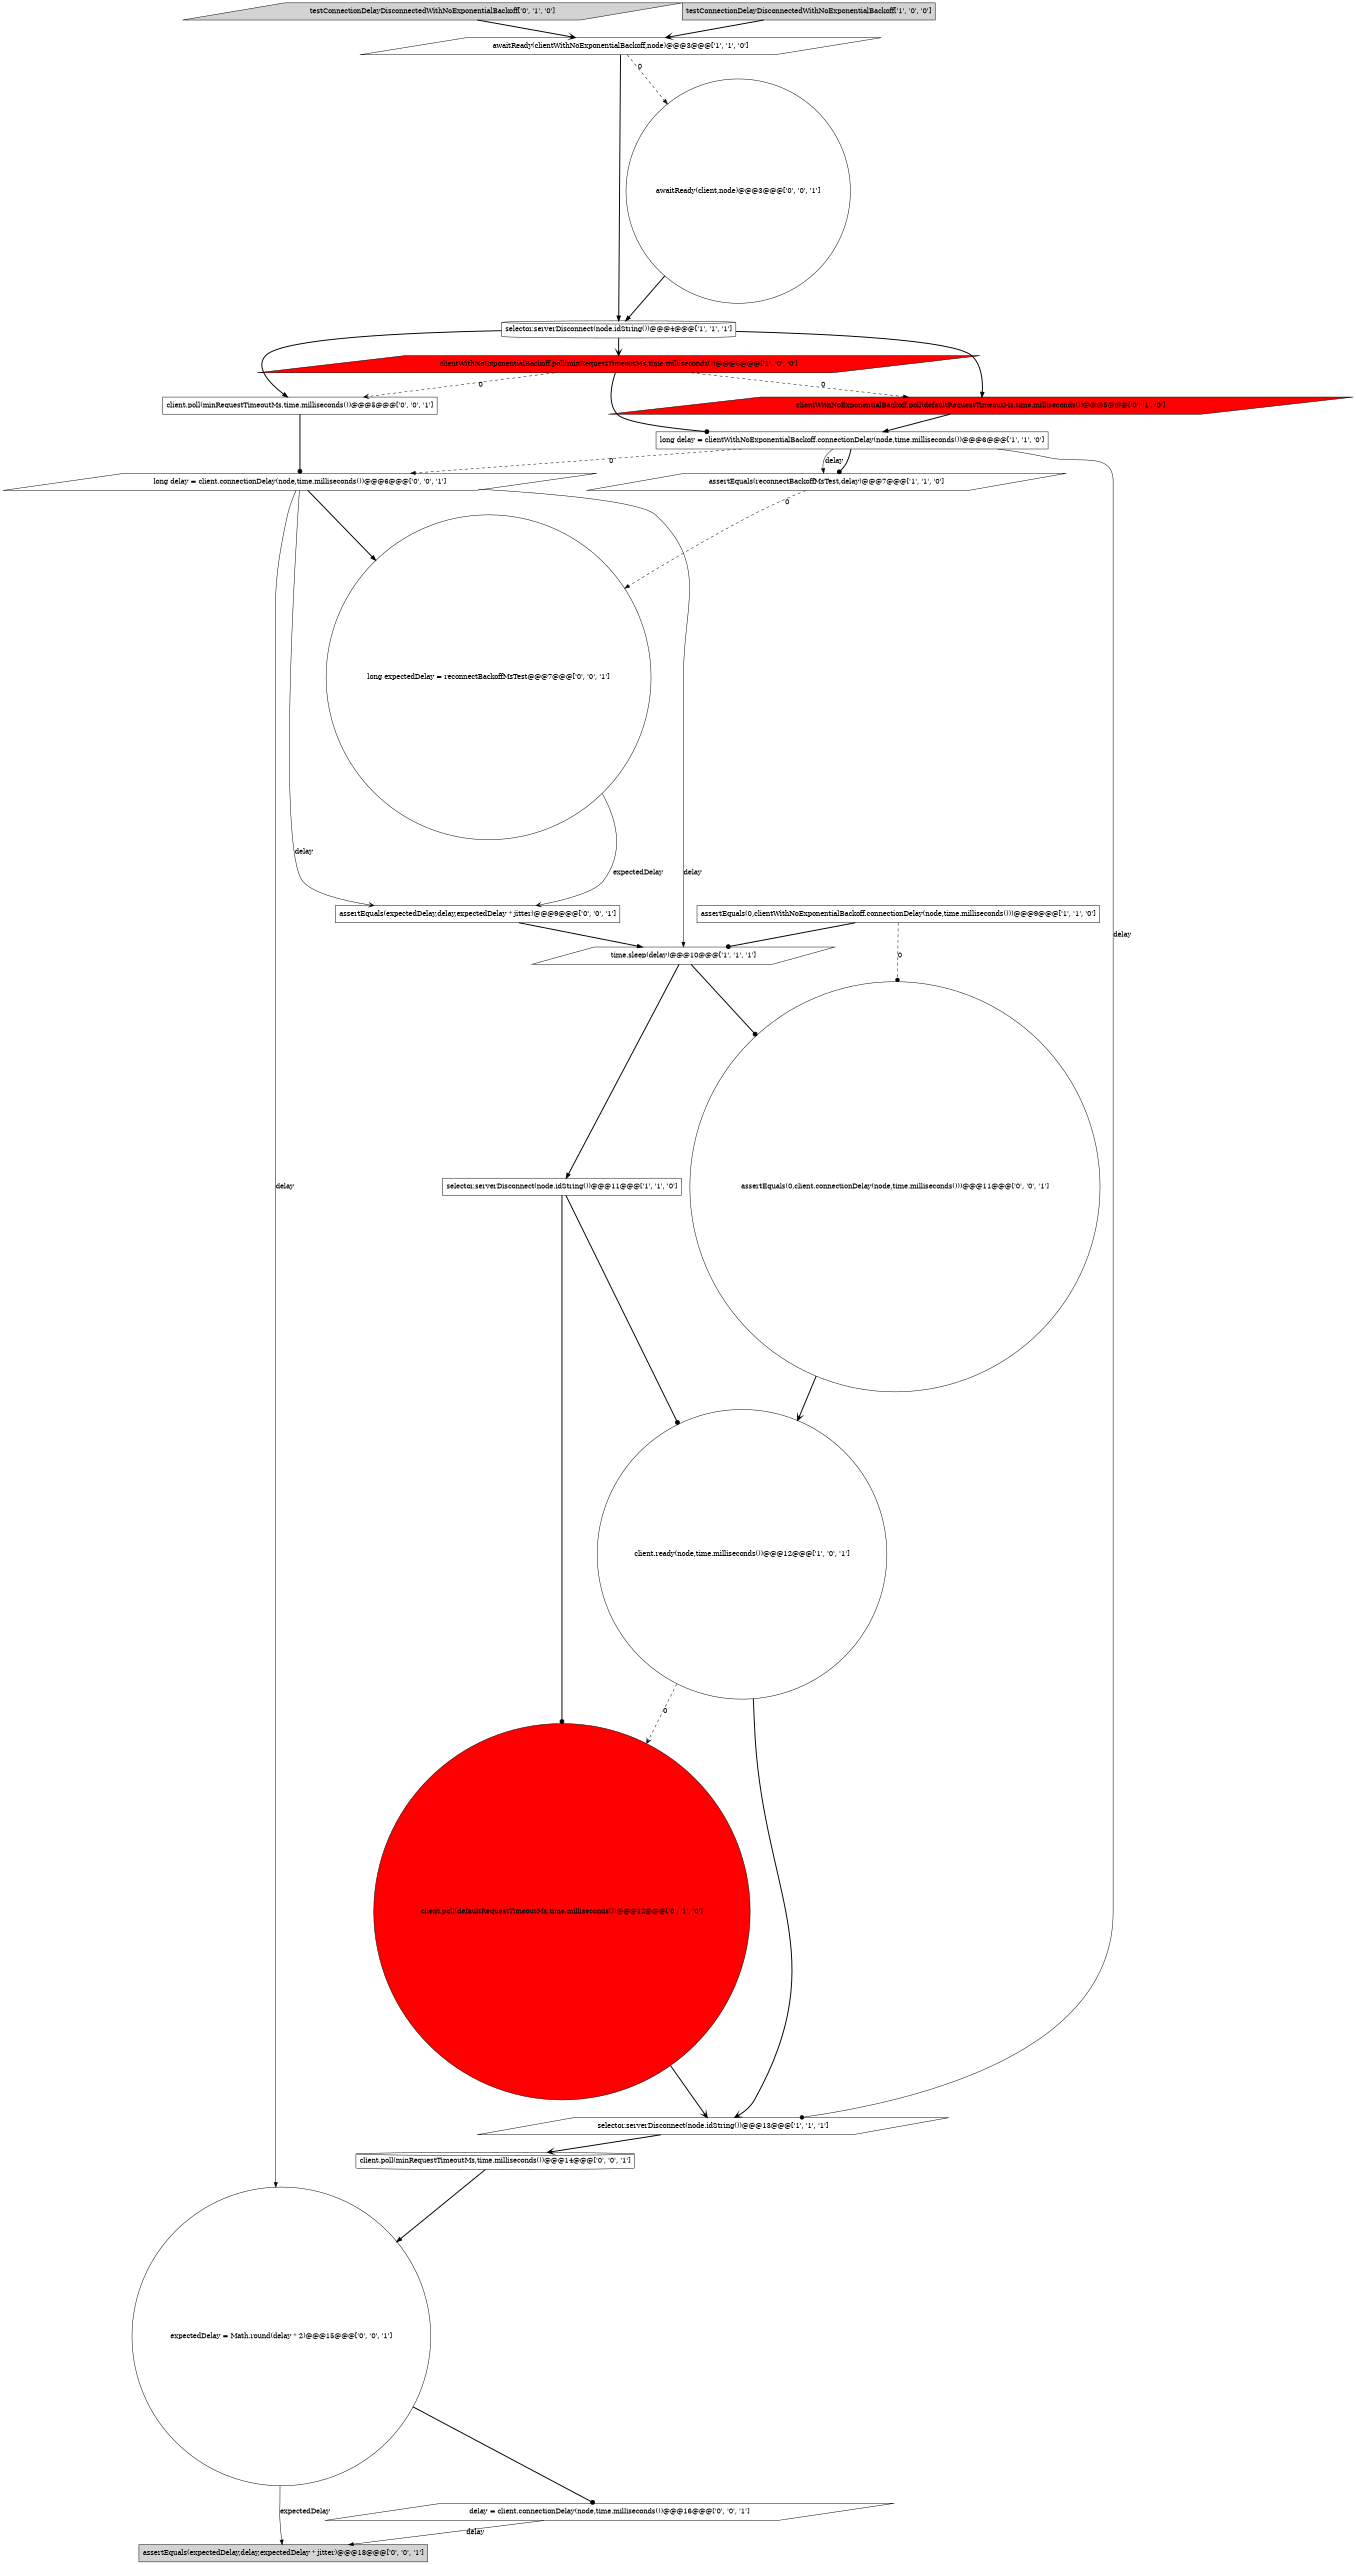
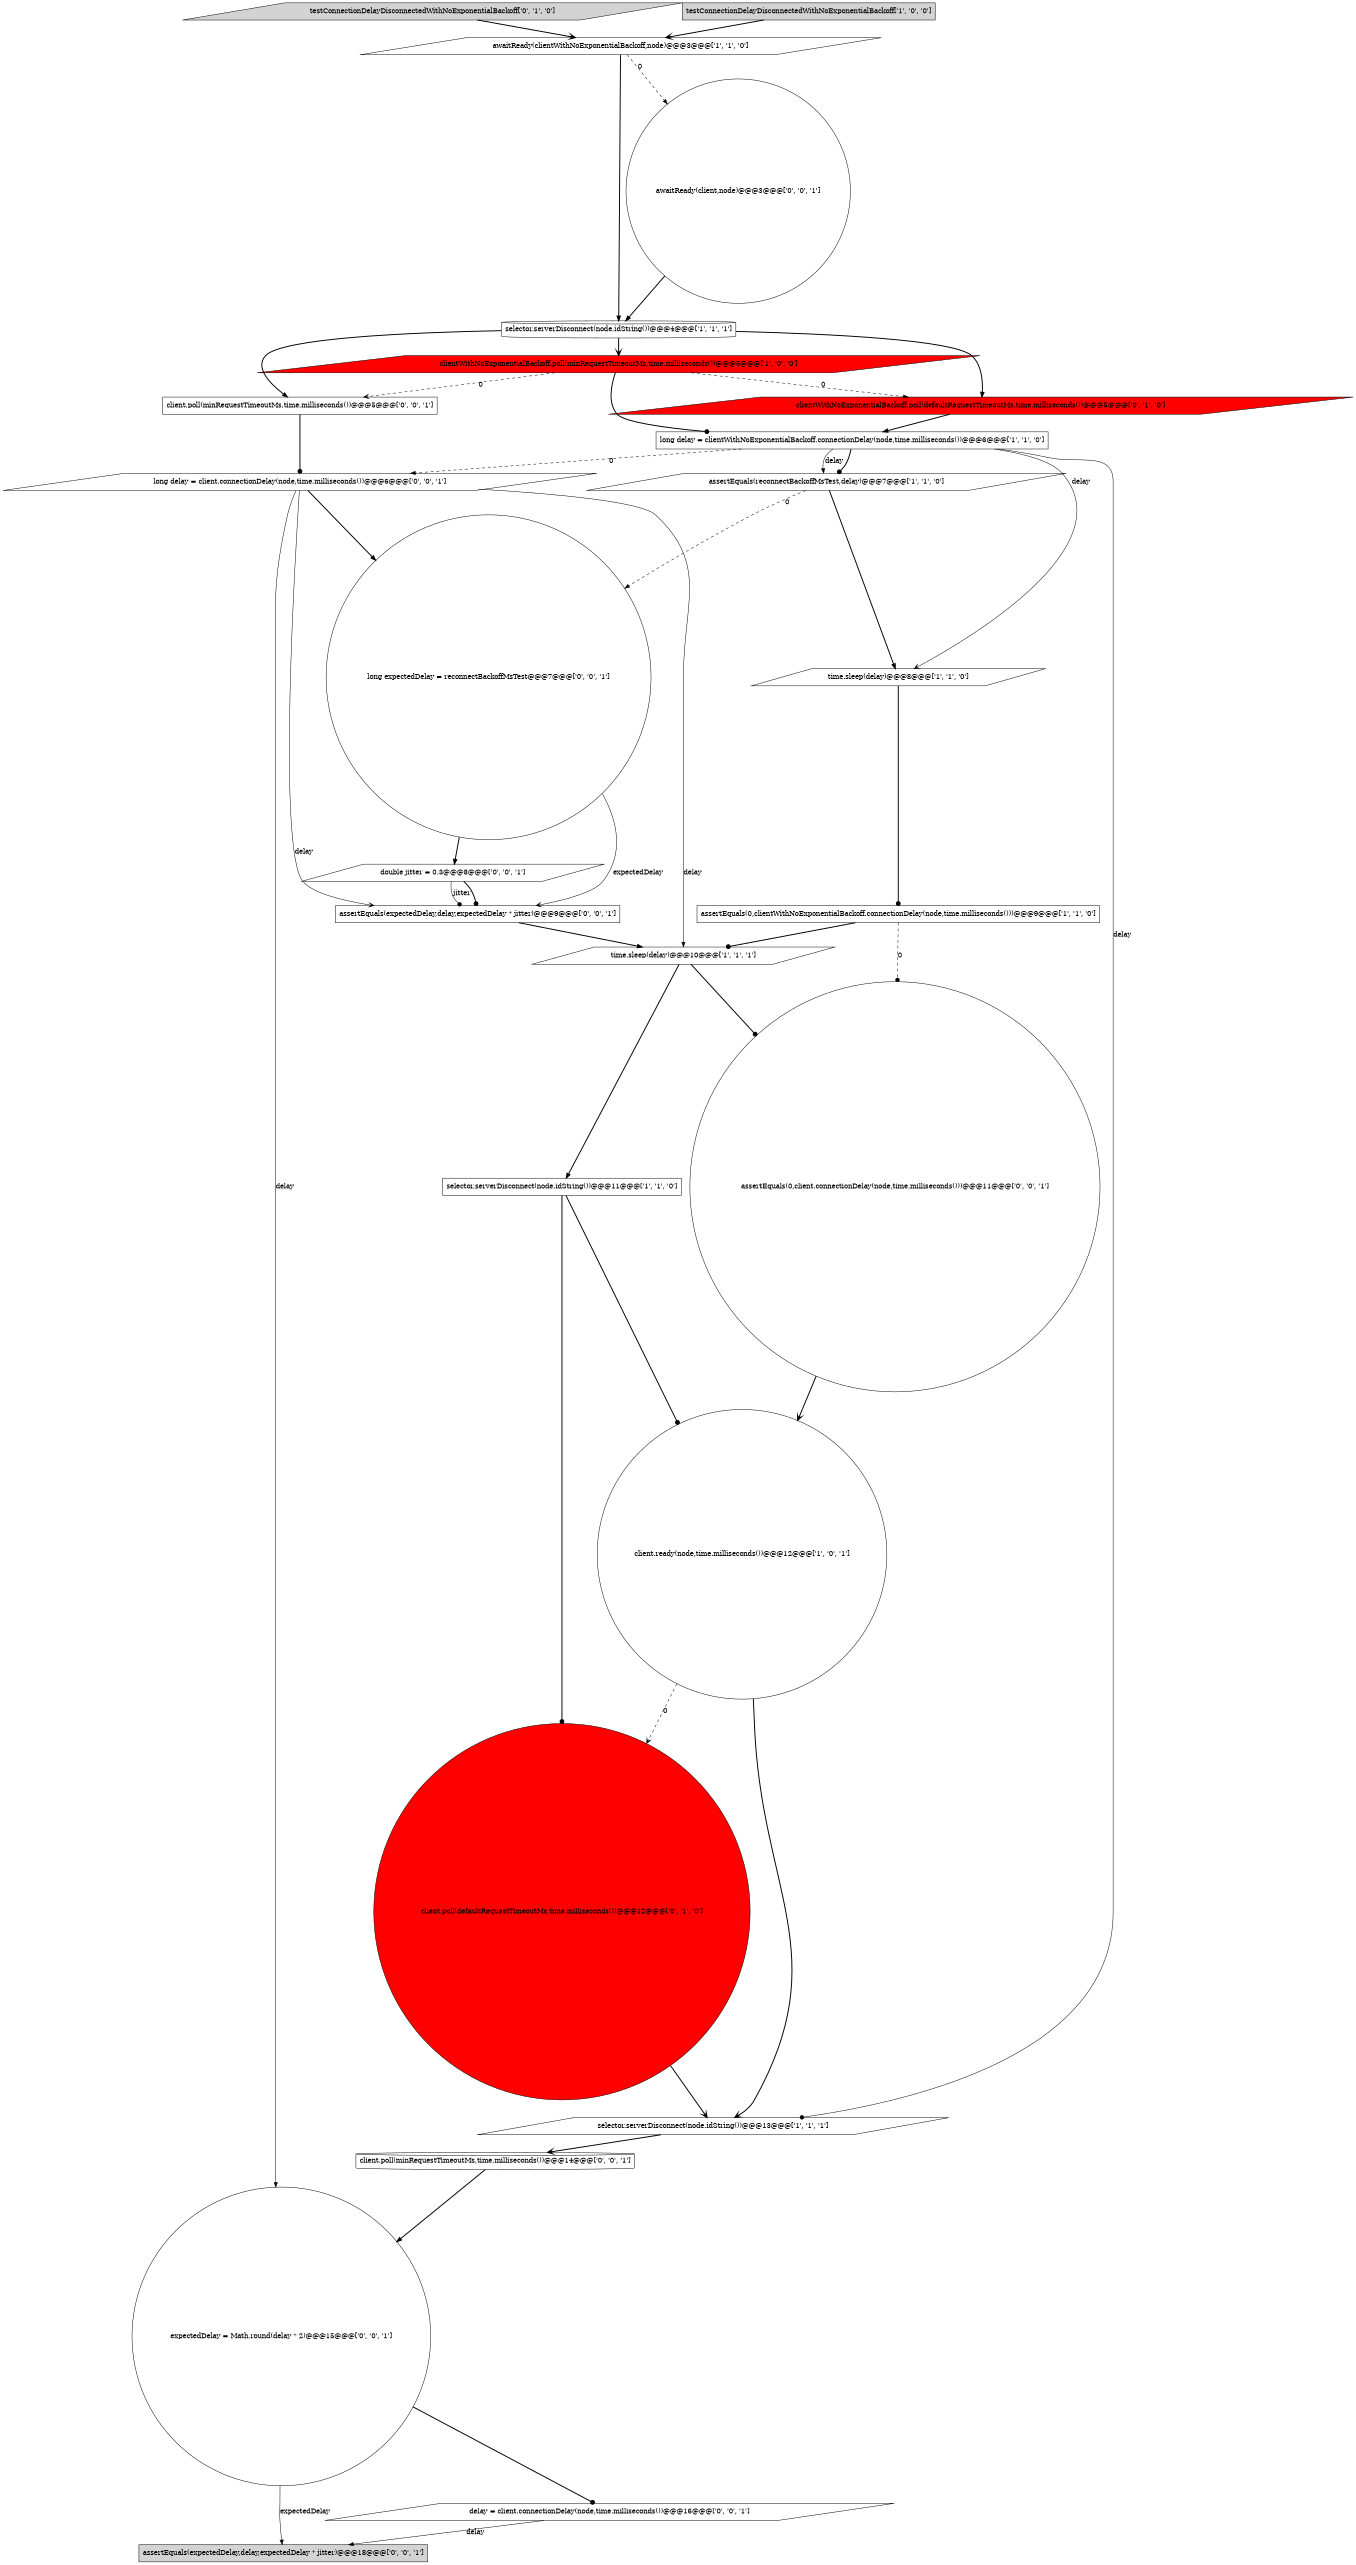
none -> (898, 677)
none -> (453, 873)
